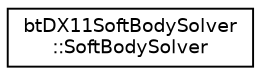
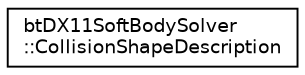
(130, 38) -> (153, 38)
